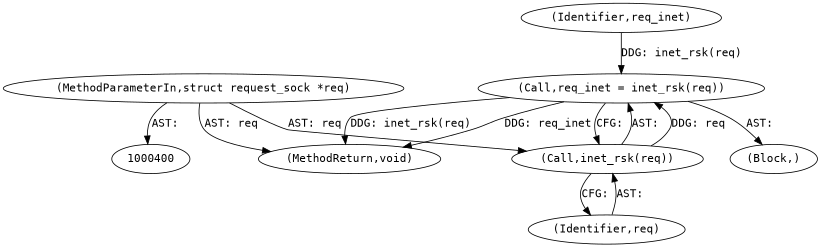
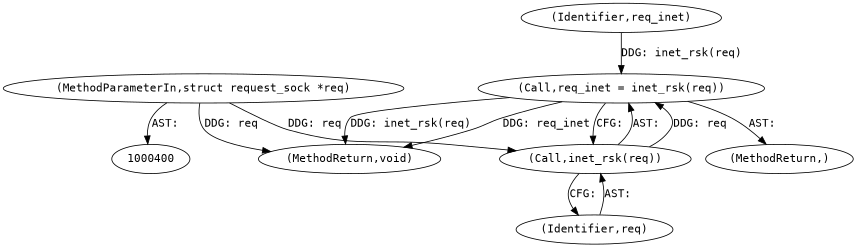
(232, 124) -> (232, 124)
(315, 124) -> (315, 124)
(774, 159) -> (779, 159)
